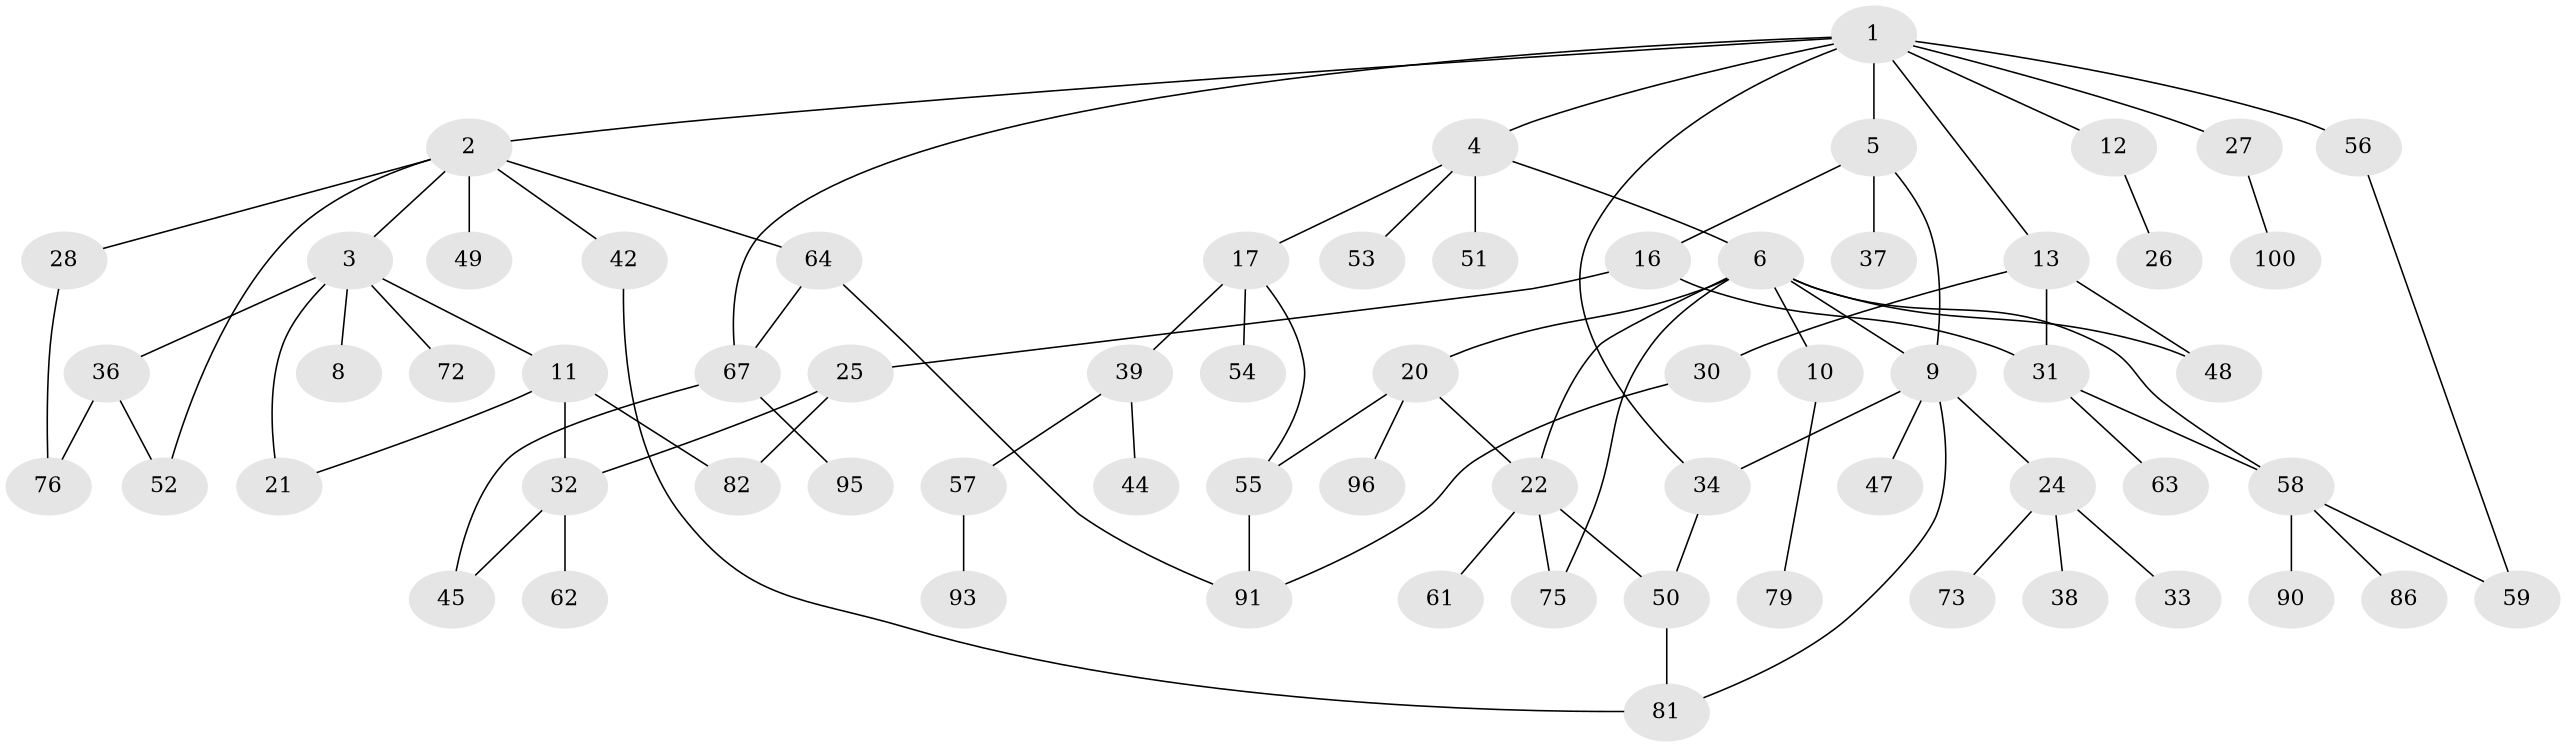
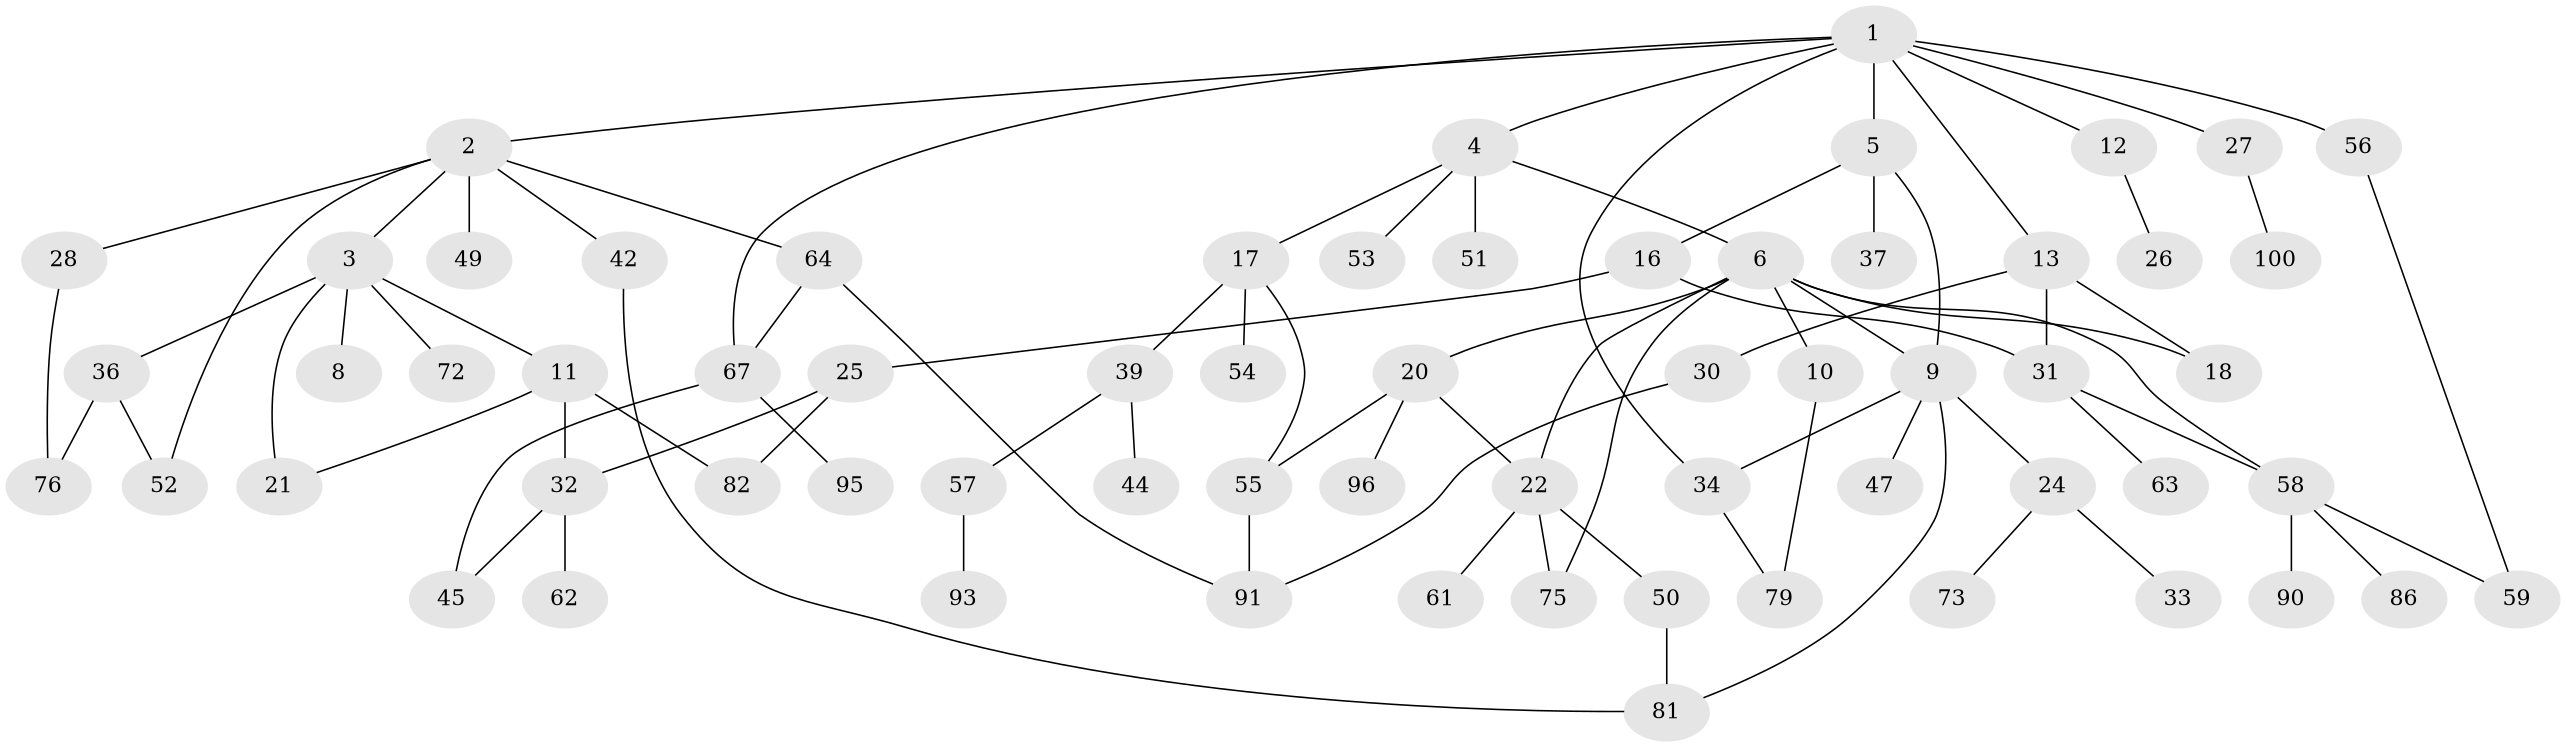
(2219, 374) -> (2219, 374)
(1687, 543) -> (1744, 543)
(2065, 600) -> none
